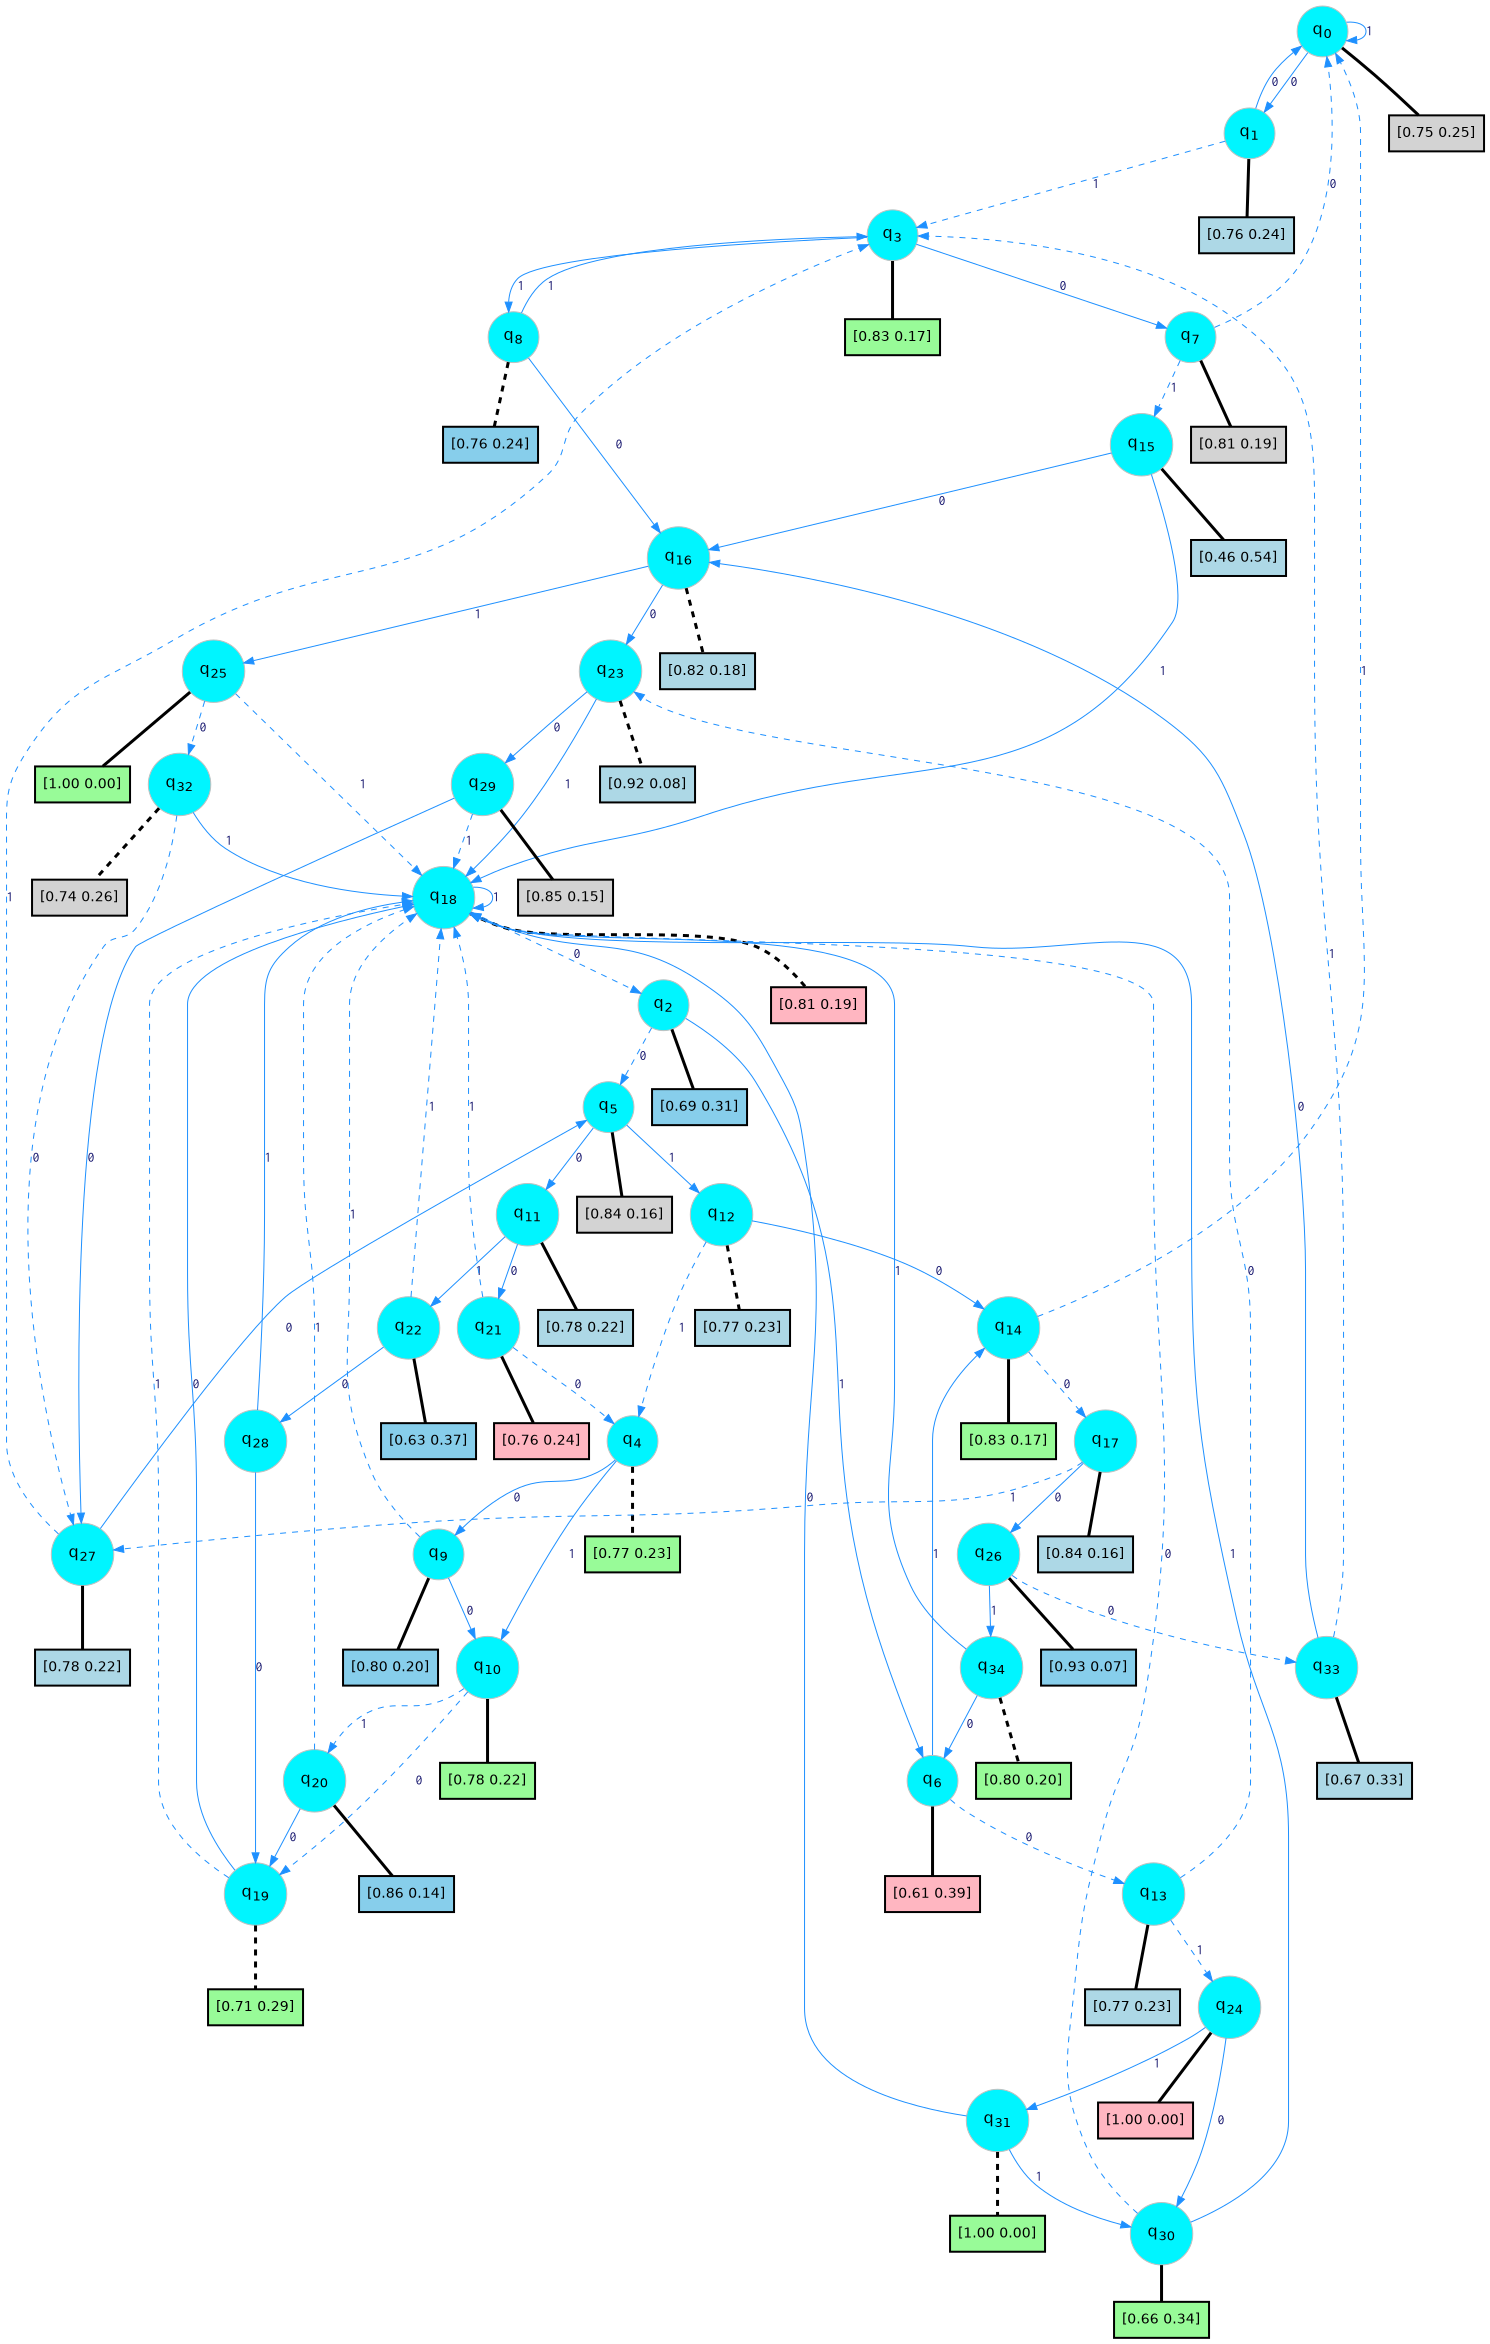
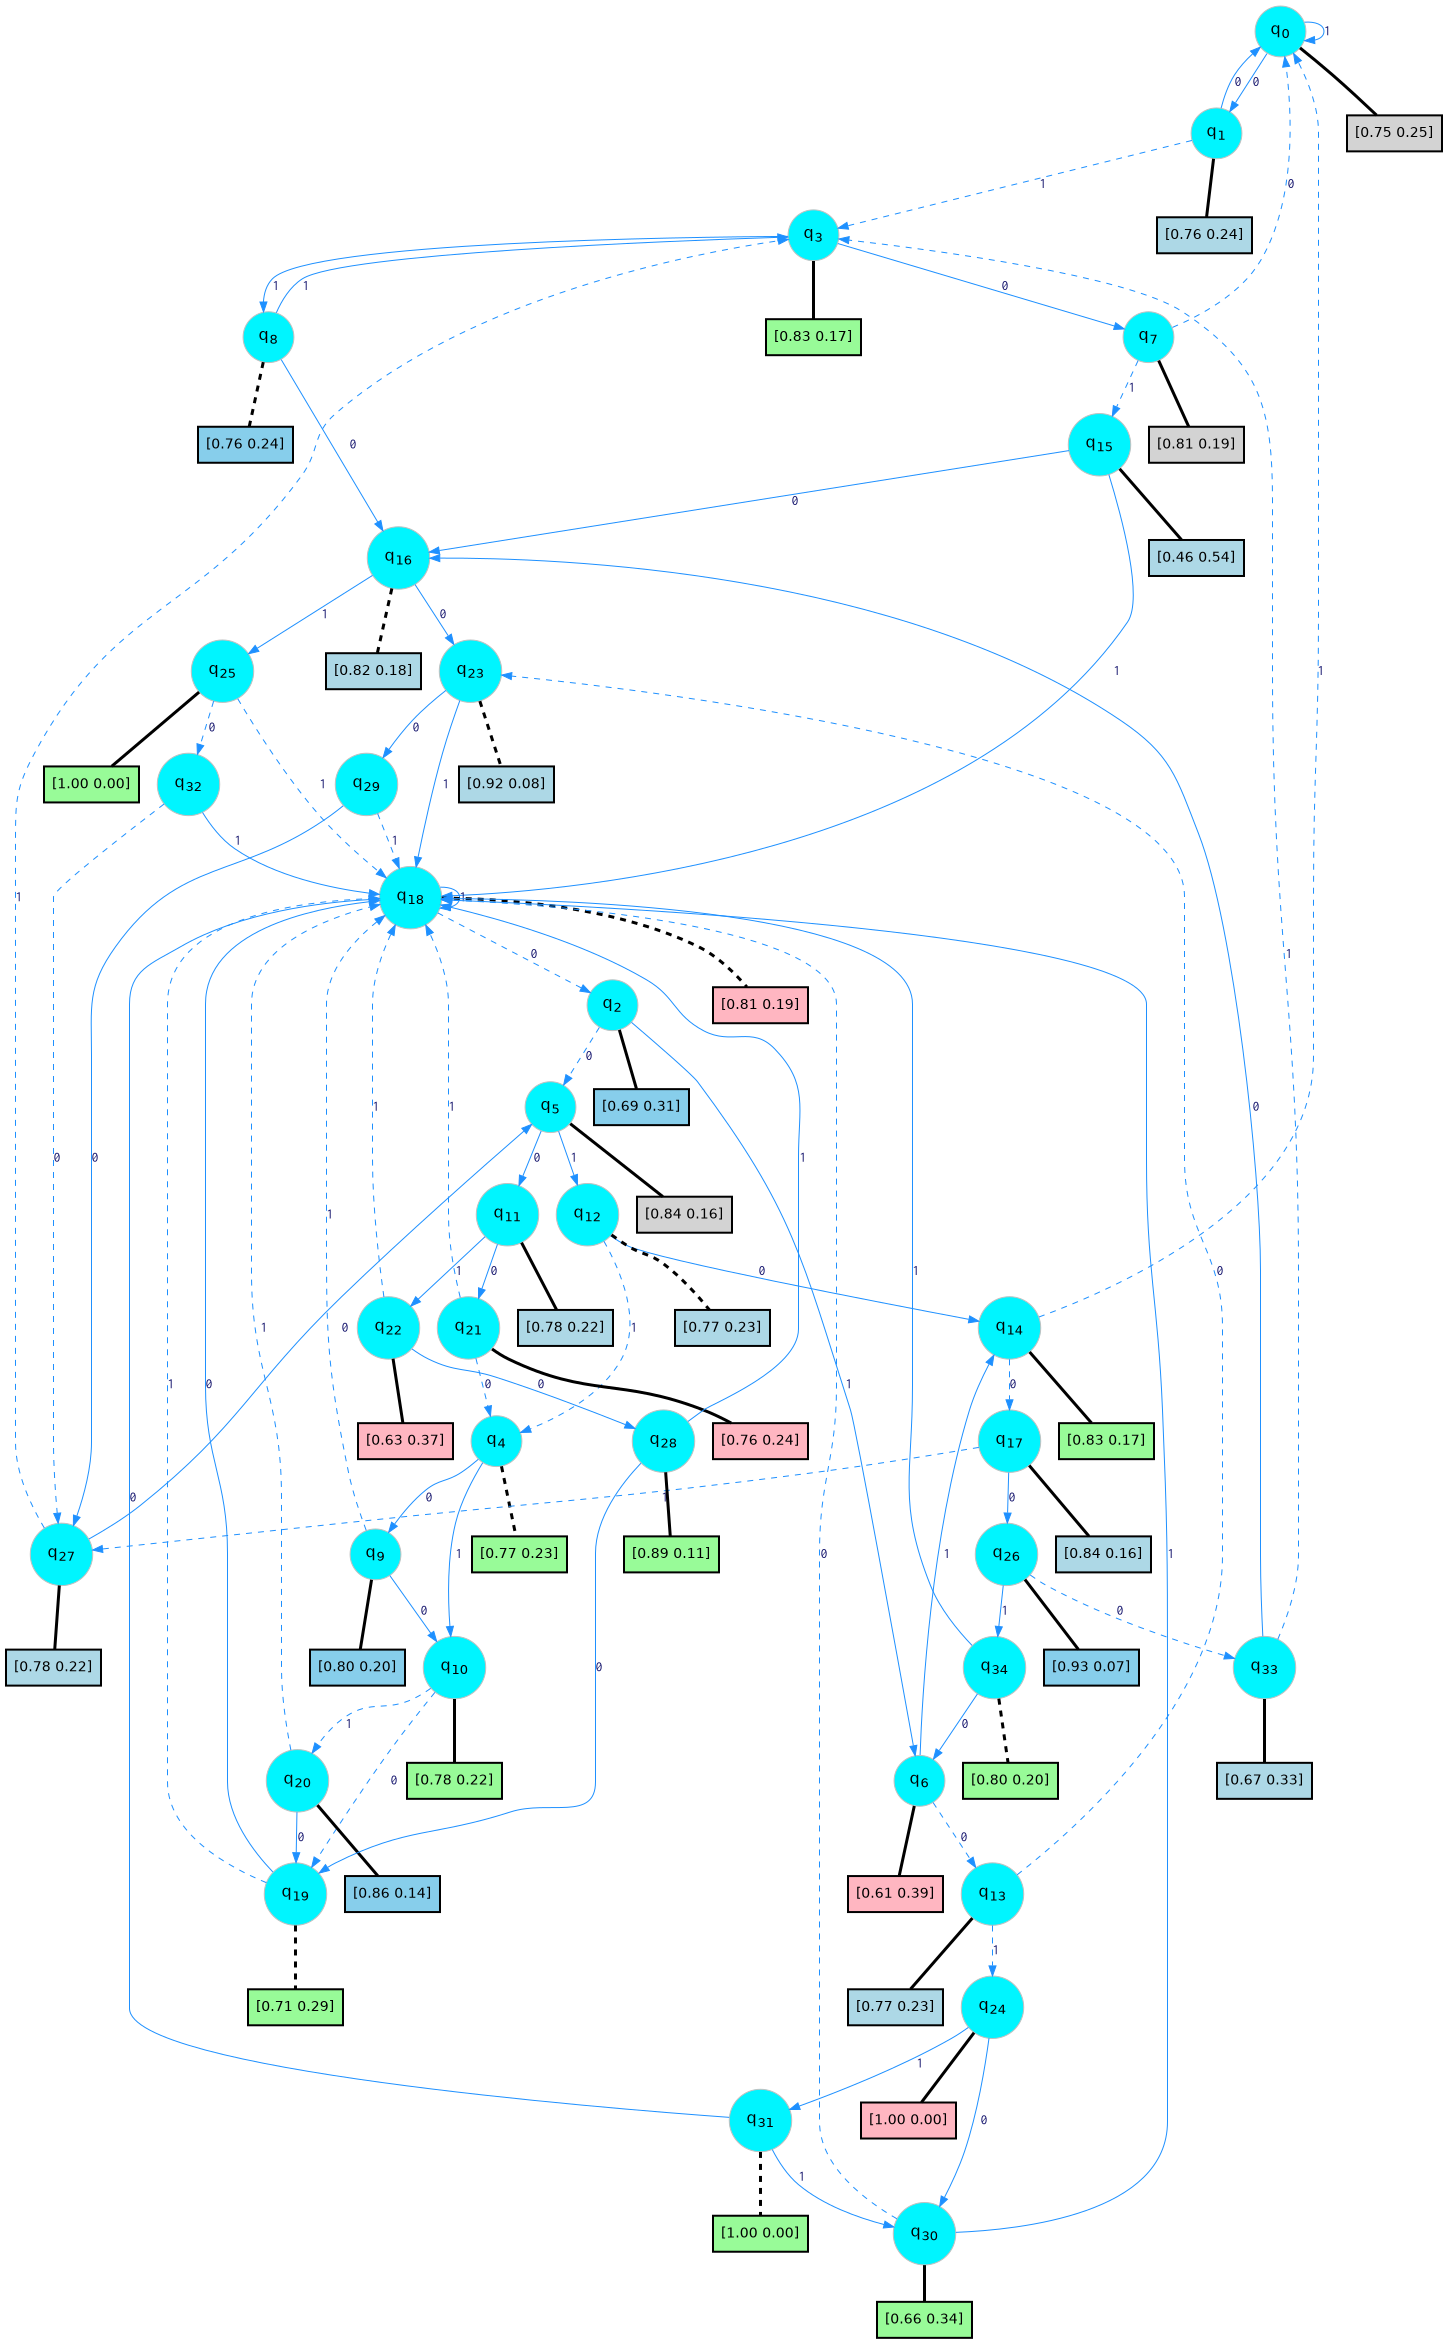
(80, 898) -> none
(566, 898) -> none
(429, 1441) -> (406, 1441)
none -> (672, 1554)
